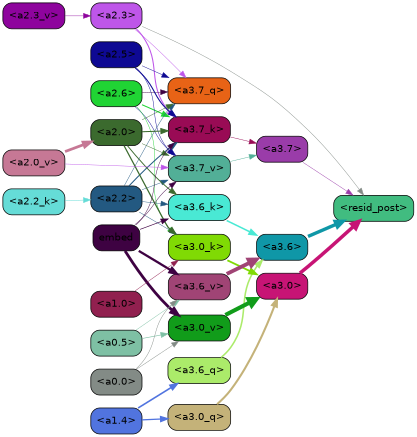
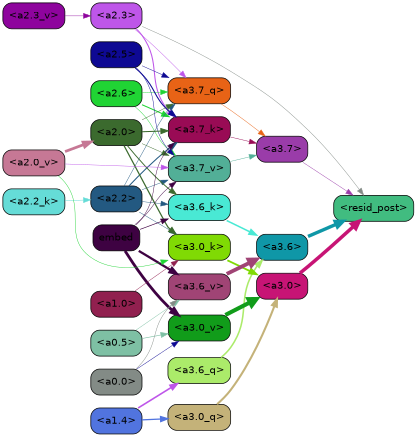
(151, 93) -> (151, 93)
none -> (241, 117)
(153, 128) -> (152, 126)
(154, 154) -> (84, 251)
(155, 357) -> (155, 357)
(155, 398) -> (155, 398)
